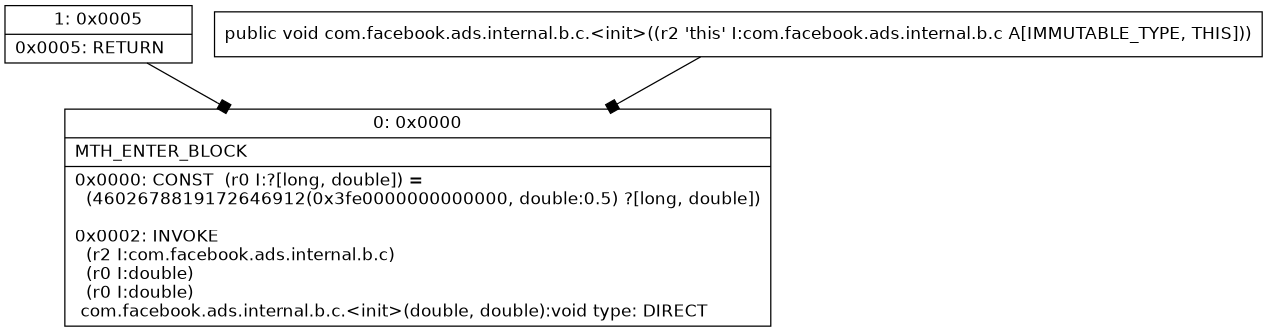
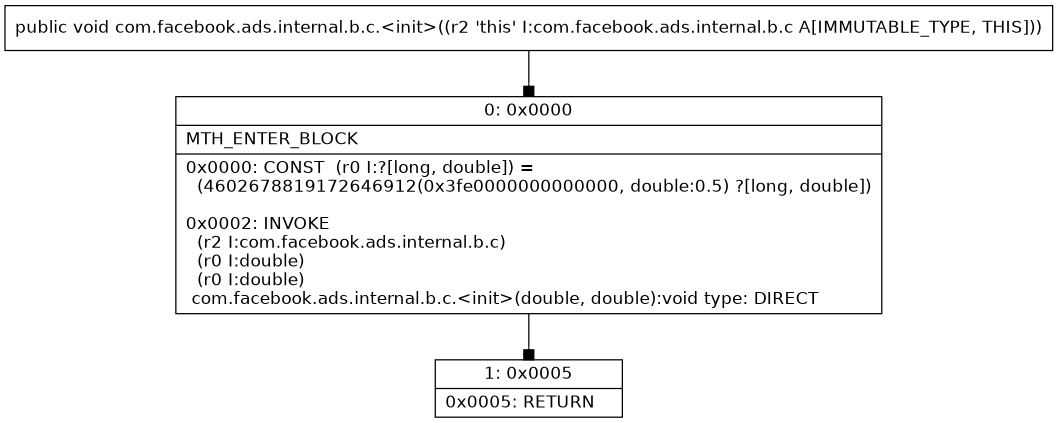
(182, 83) -> (529, 330)
